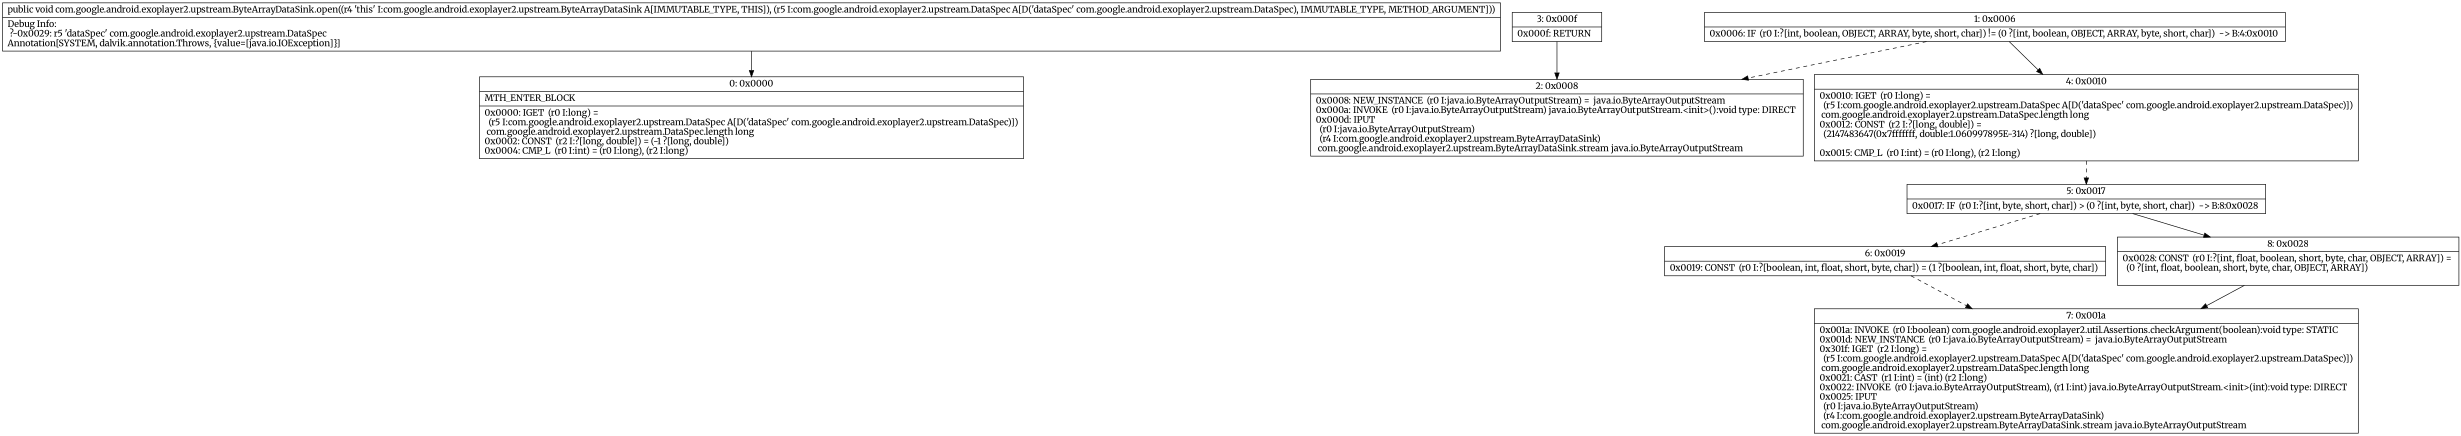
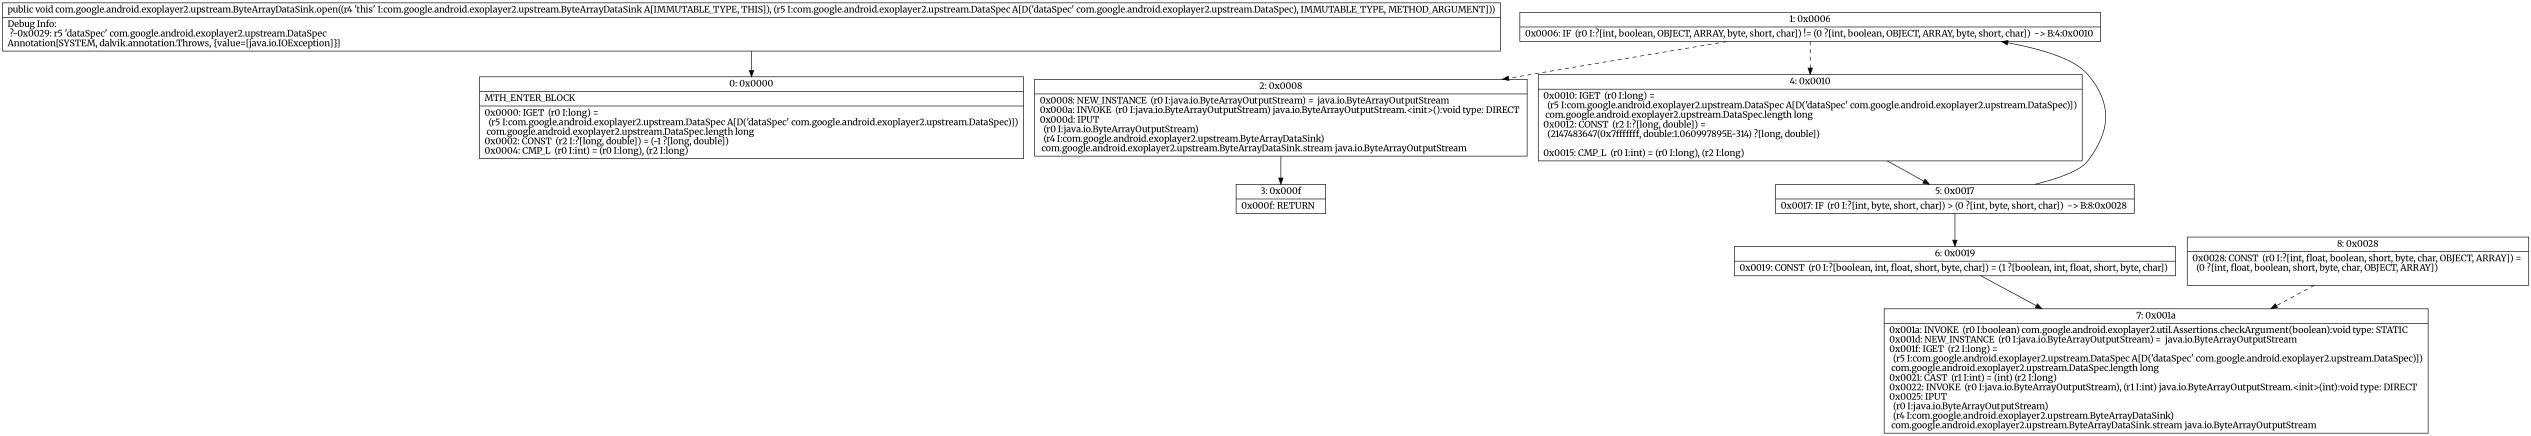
(2024, 56) -> (1810, 55)
(1557, 57) -> (1281, 167)
(2086, 169) -> (1905, 171)
(2168, 224) -> (2104, 104)
(1989, 229) -> (1955, 227)
(1939, 291) -> (2009, 291)
(2226, 295) -> (2295, 295)
(1874, 349) -> (1945, 349)
